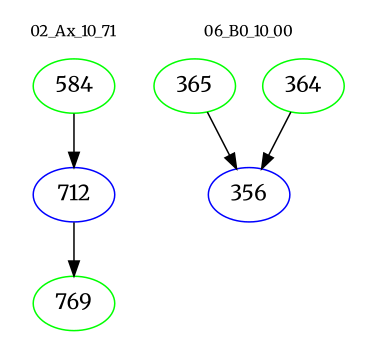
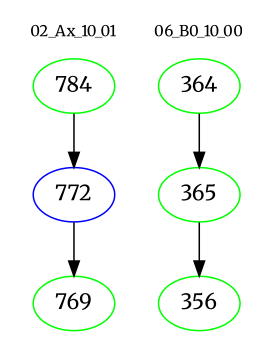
(74, 32) -> (74, 32)
(74, 86) -> (74, 86)
(280, 134) -> (199, 133)
(74, 195) -> (74, 195)
(249, 195) -> (199, 303)
